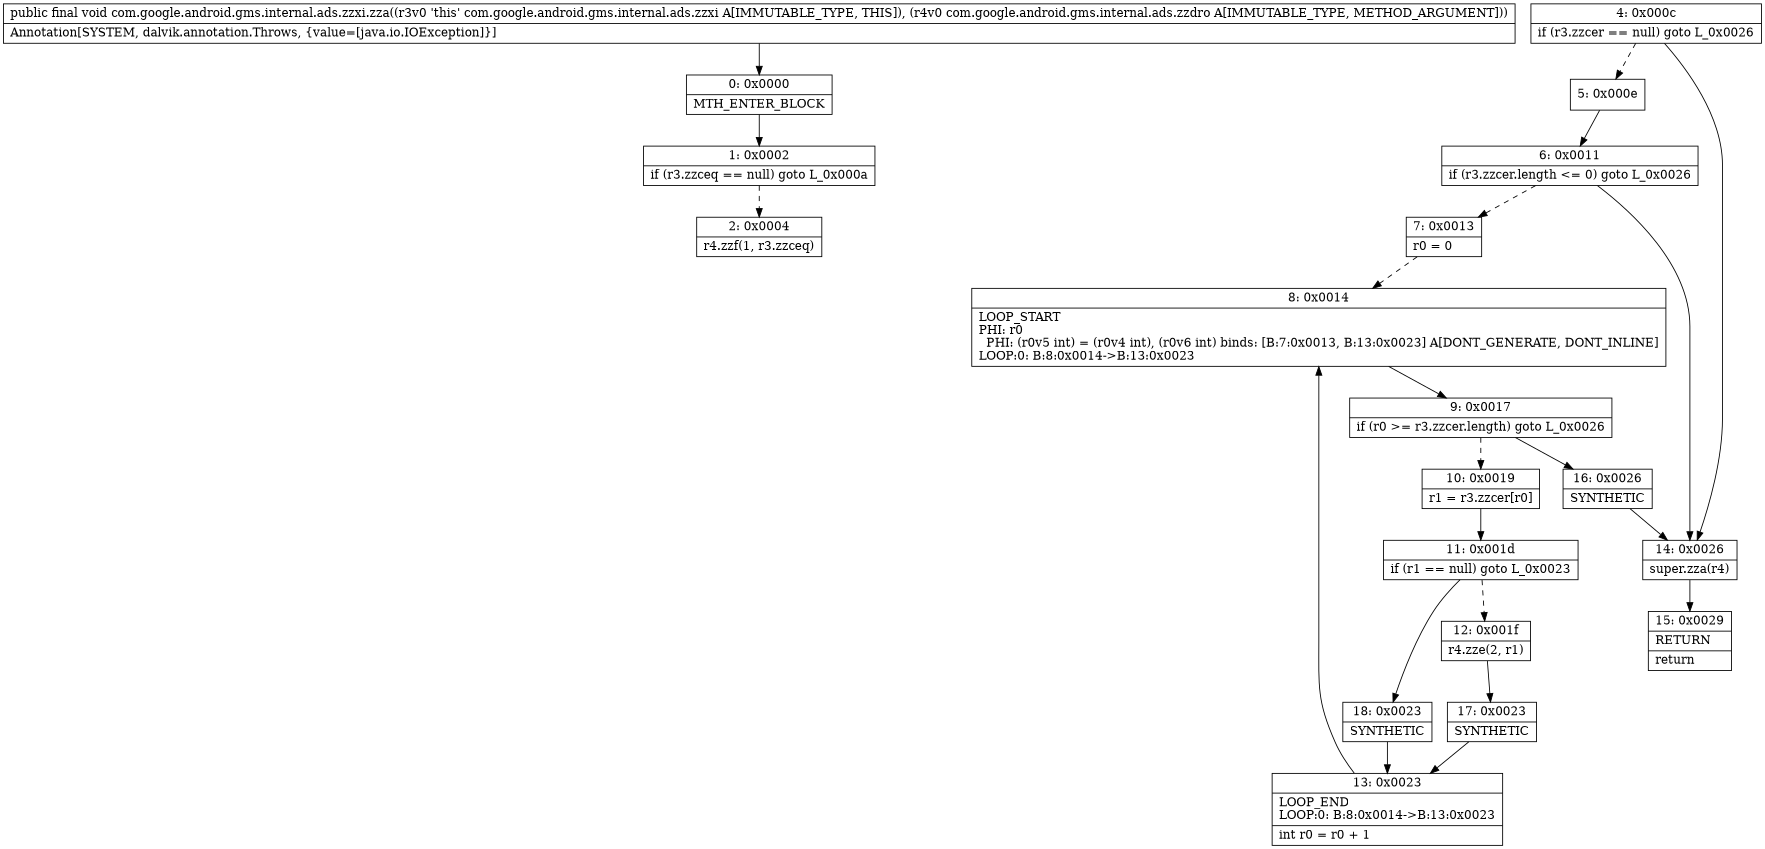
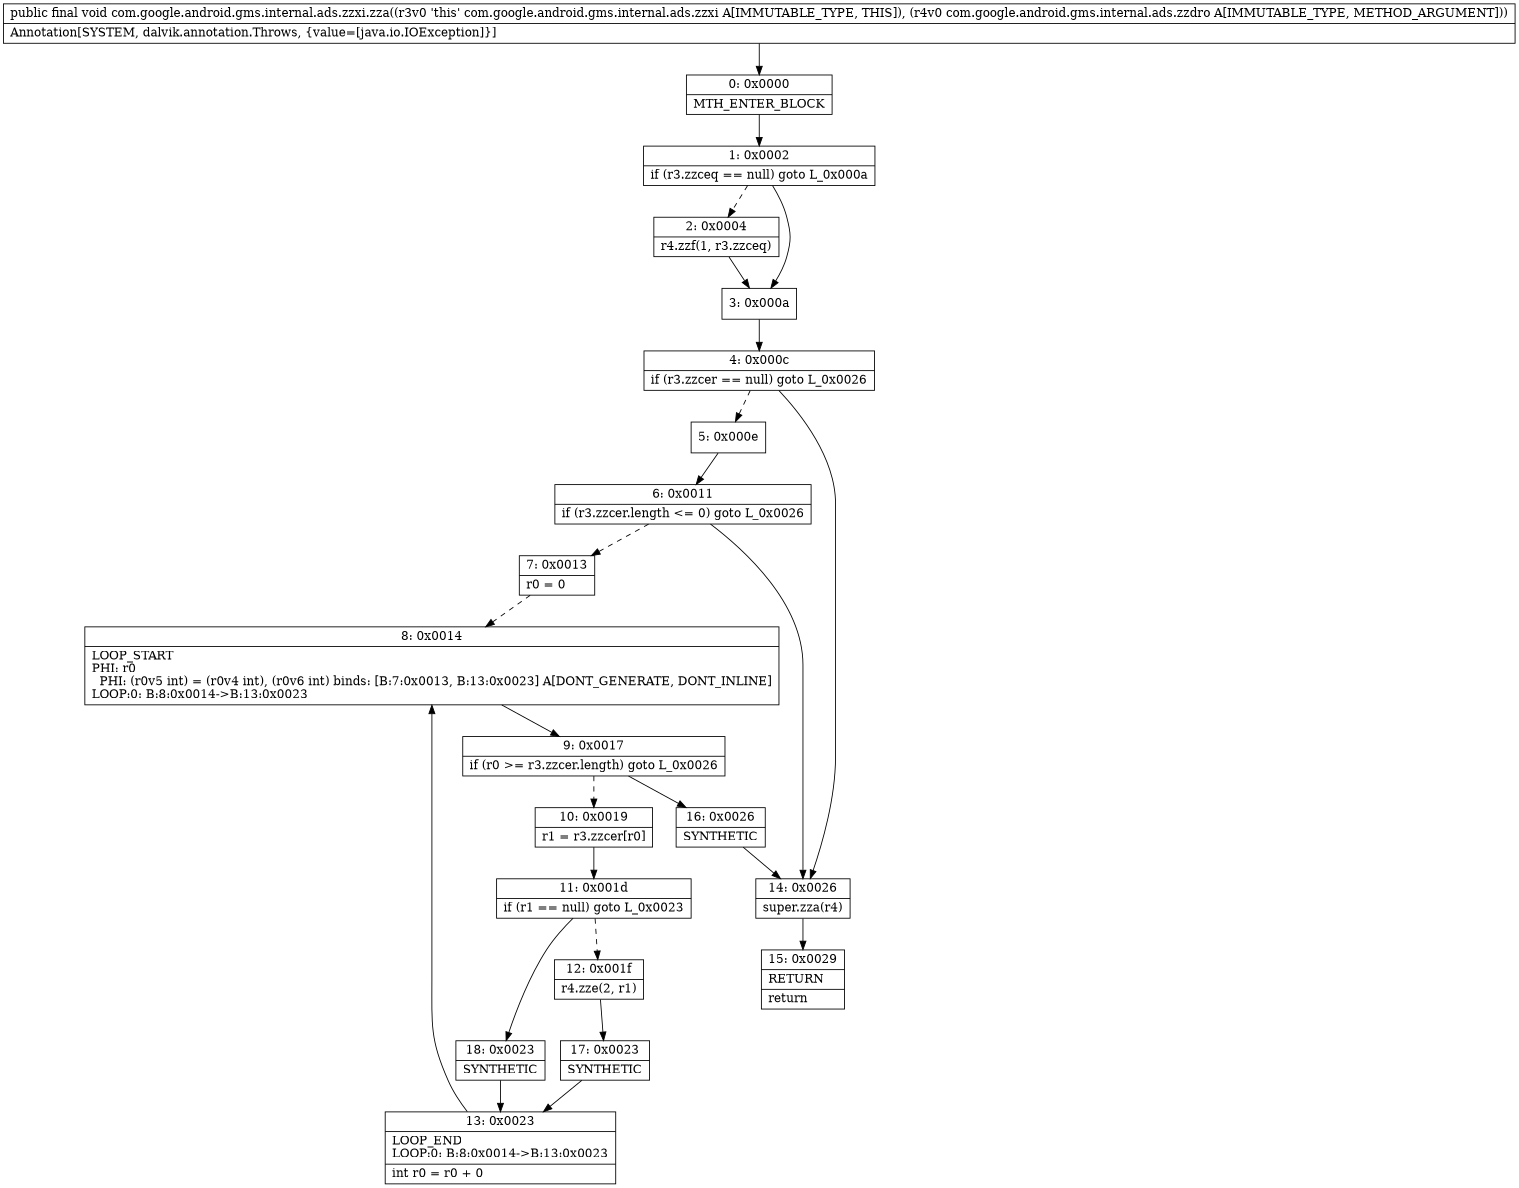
none -> (759, 304)
(1325, 835) -> (438, 1174)
